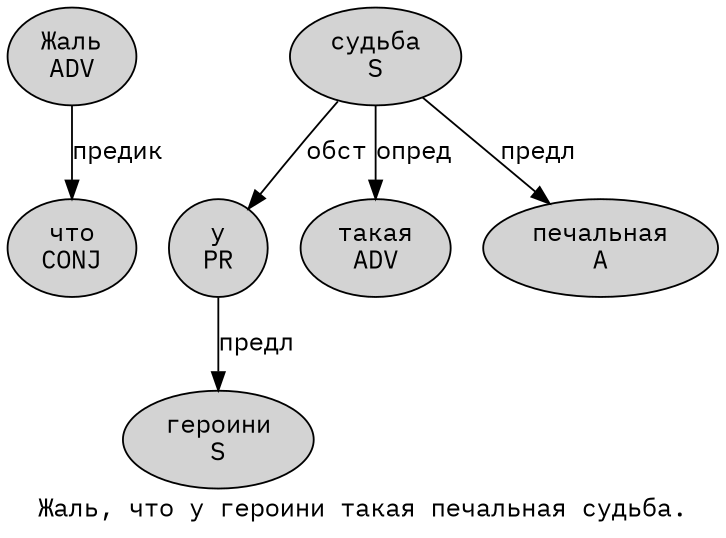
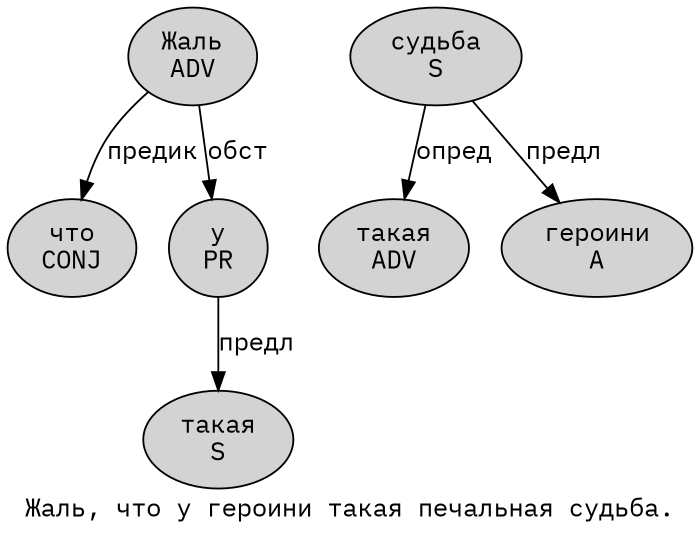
(299, 148) -> (204, 143)
(601, 248) -> (597, 248)
(218, 440) -> (218, 440)
